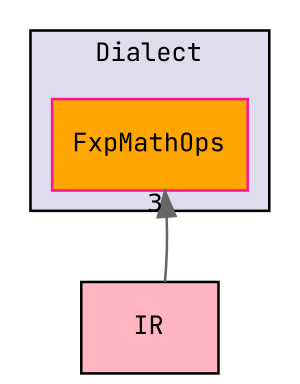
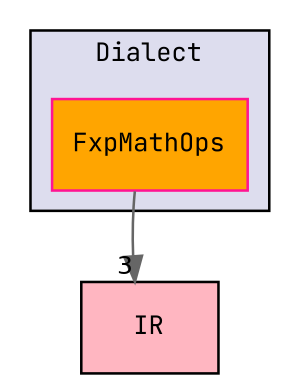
(167, 249) -> (133, 227)
